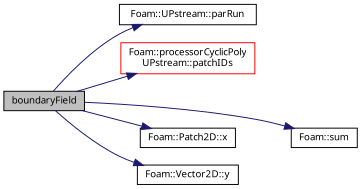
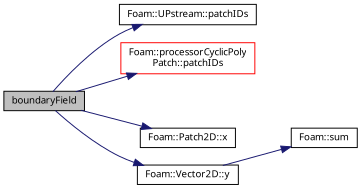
(188, 15) -> (188, 15)
(188, 58) -> (188, 58)
(185, 110) -> (252, 157)
